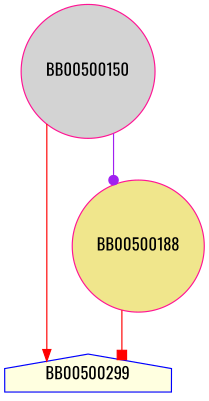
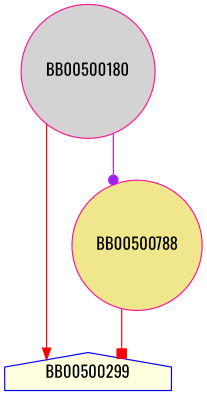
(88, 71) -> (88, 71)
(138, 246) -> (137, 245)
